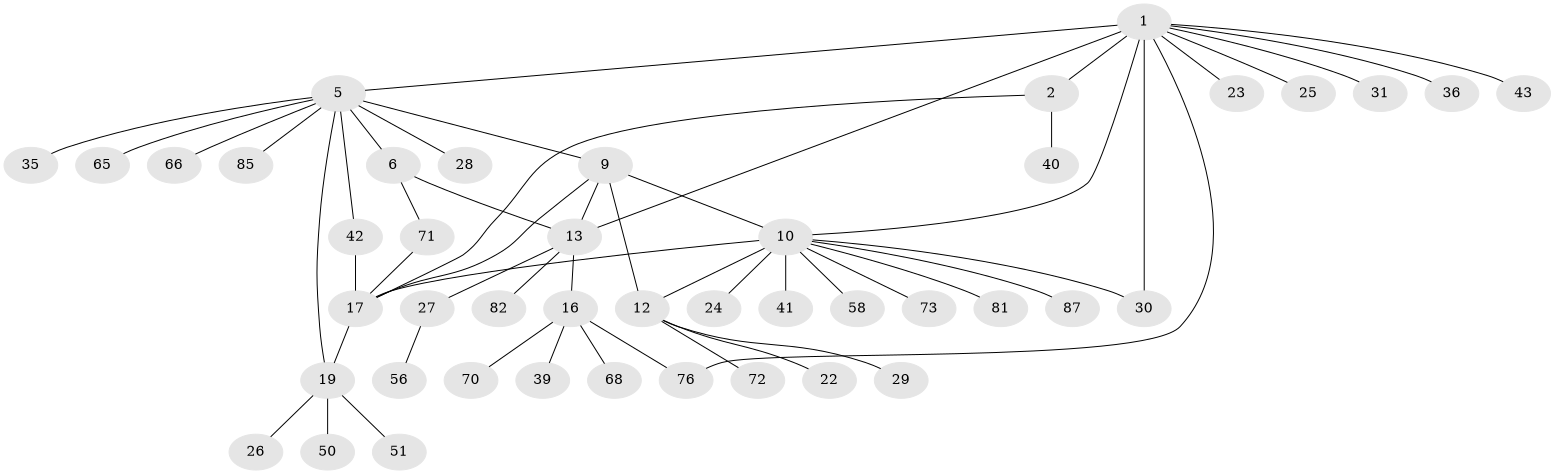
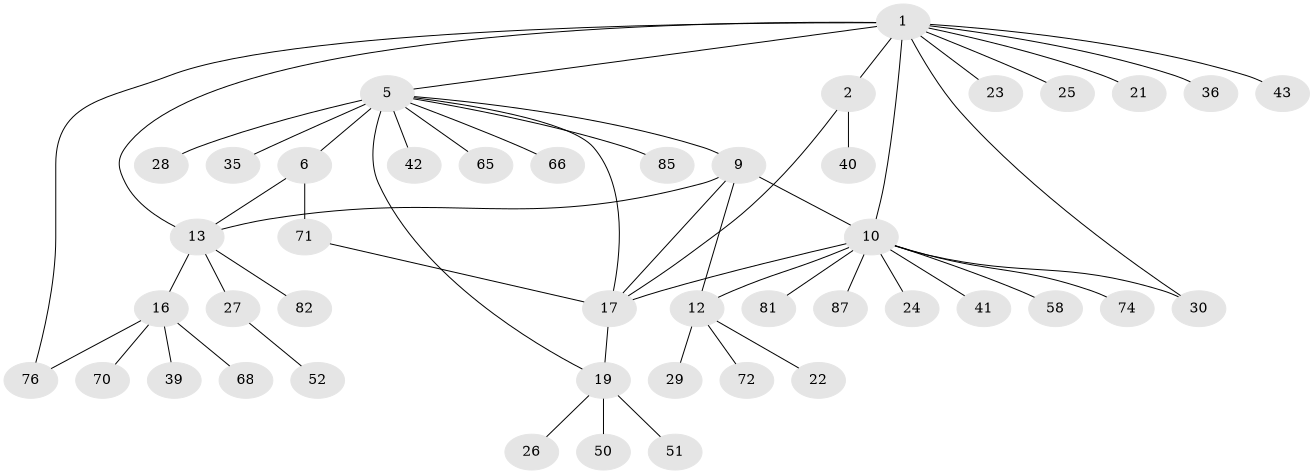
(1380, 94) -> (1139, 94)
(356, 273) -> (591, 146)
(929, 309) -> (1127, 309)
(399, 380) -> (318, 380)
